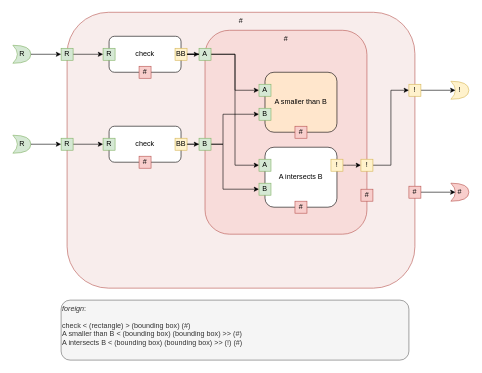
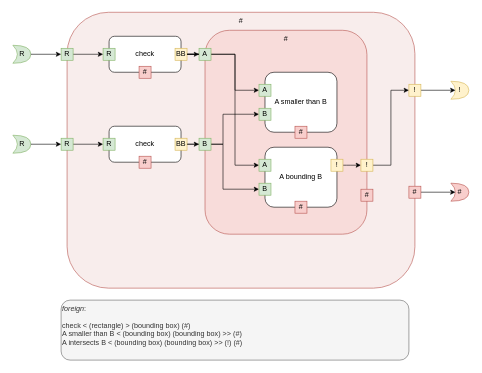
(301, 102) -> (301, 102)
(301, 177) -> (301, 177)
